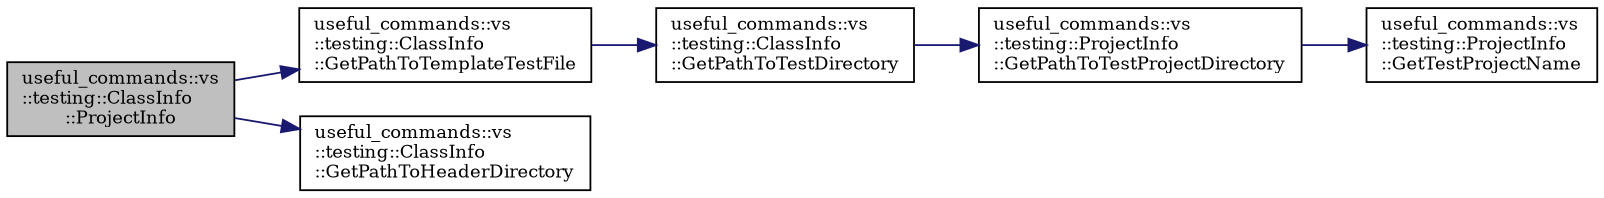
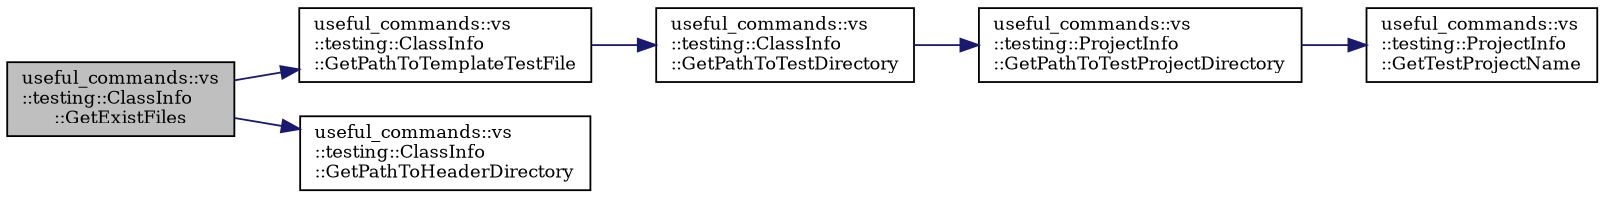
(121, 99) -> (121, 99)
